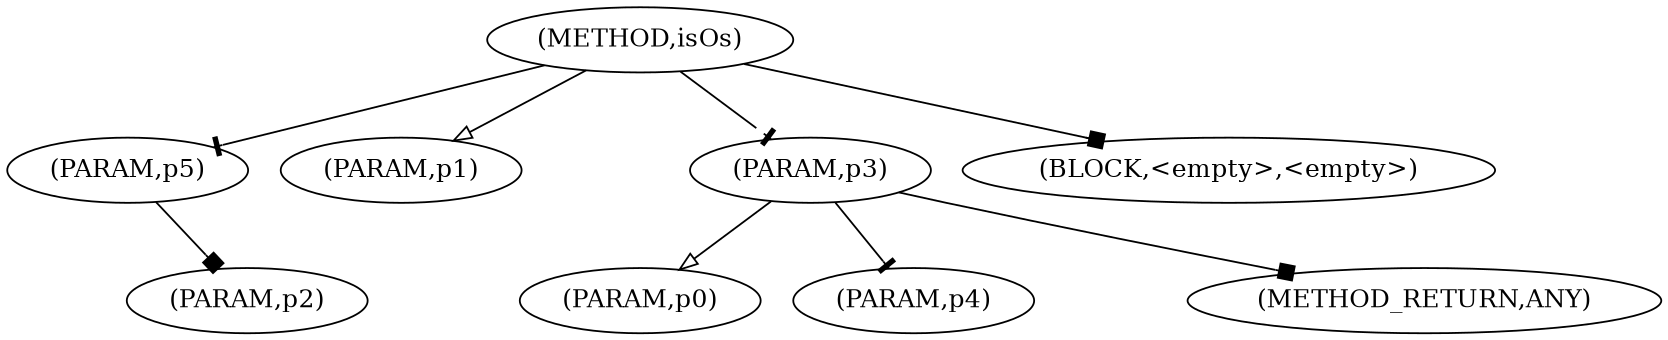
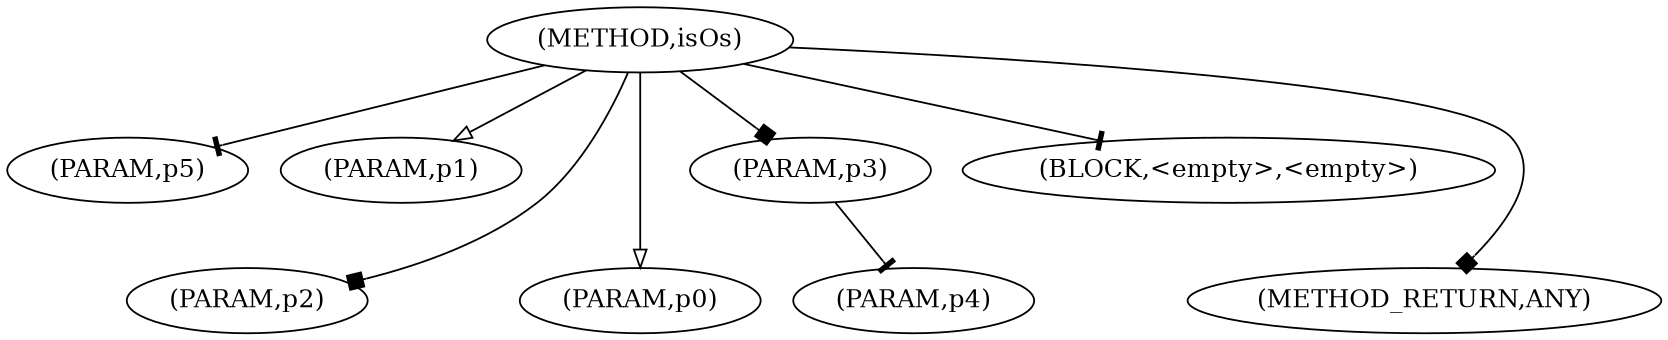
(718, 100) -> (718, 100)
(919, 102) -> (919, 102)
(181, 228) -> (526, 211)
(733, 230) -> (640, 161)
(1087, 232) -> (1222, 77)
